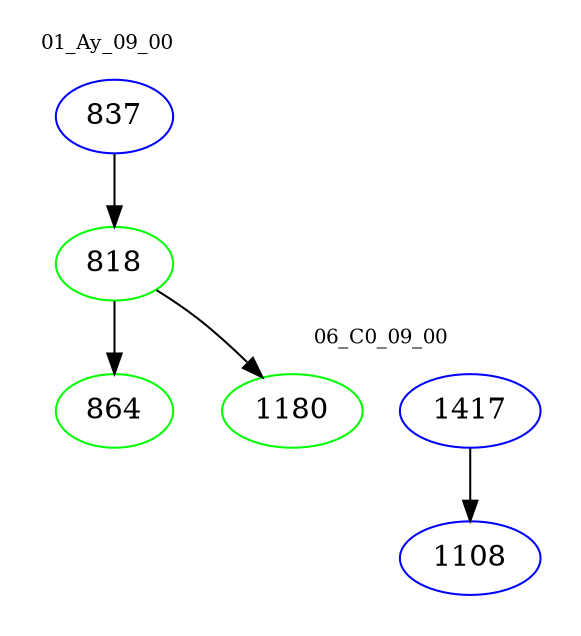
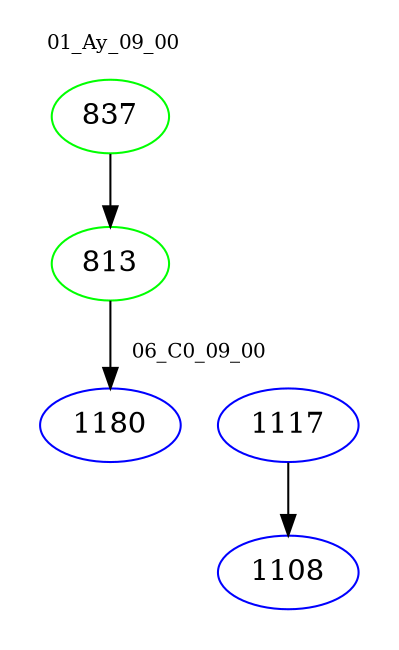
(114, 117) -> (110, 117)
(114, 264) -> (110, 264)
(114, 411) -> none
(292, 411) -> (110, 425)
(470, 411) -> (288, 425)
